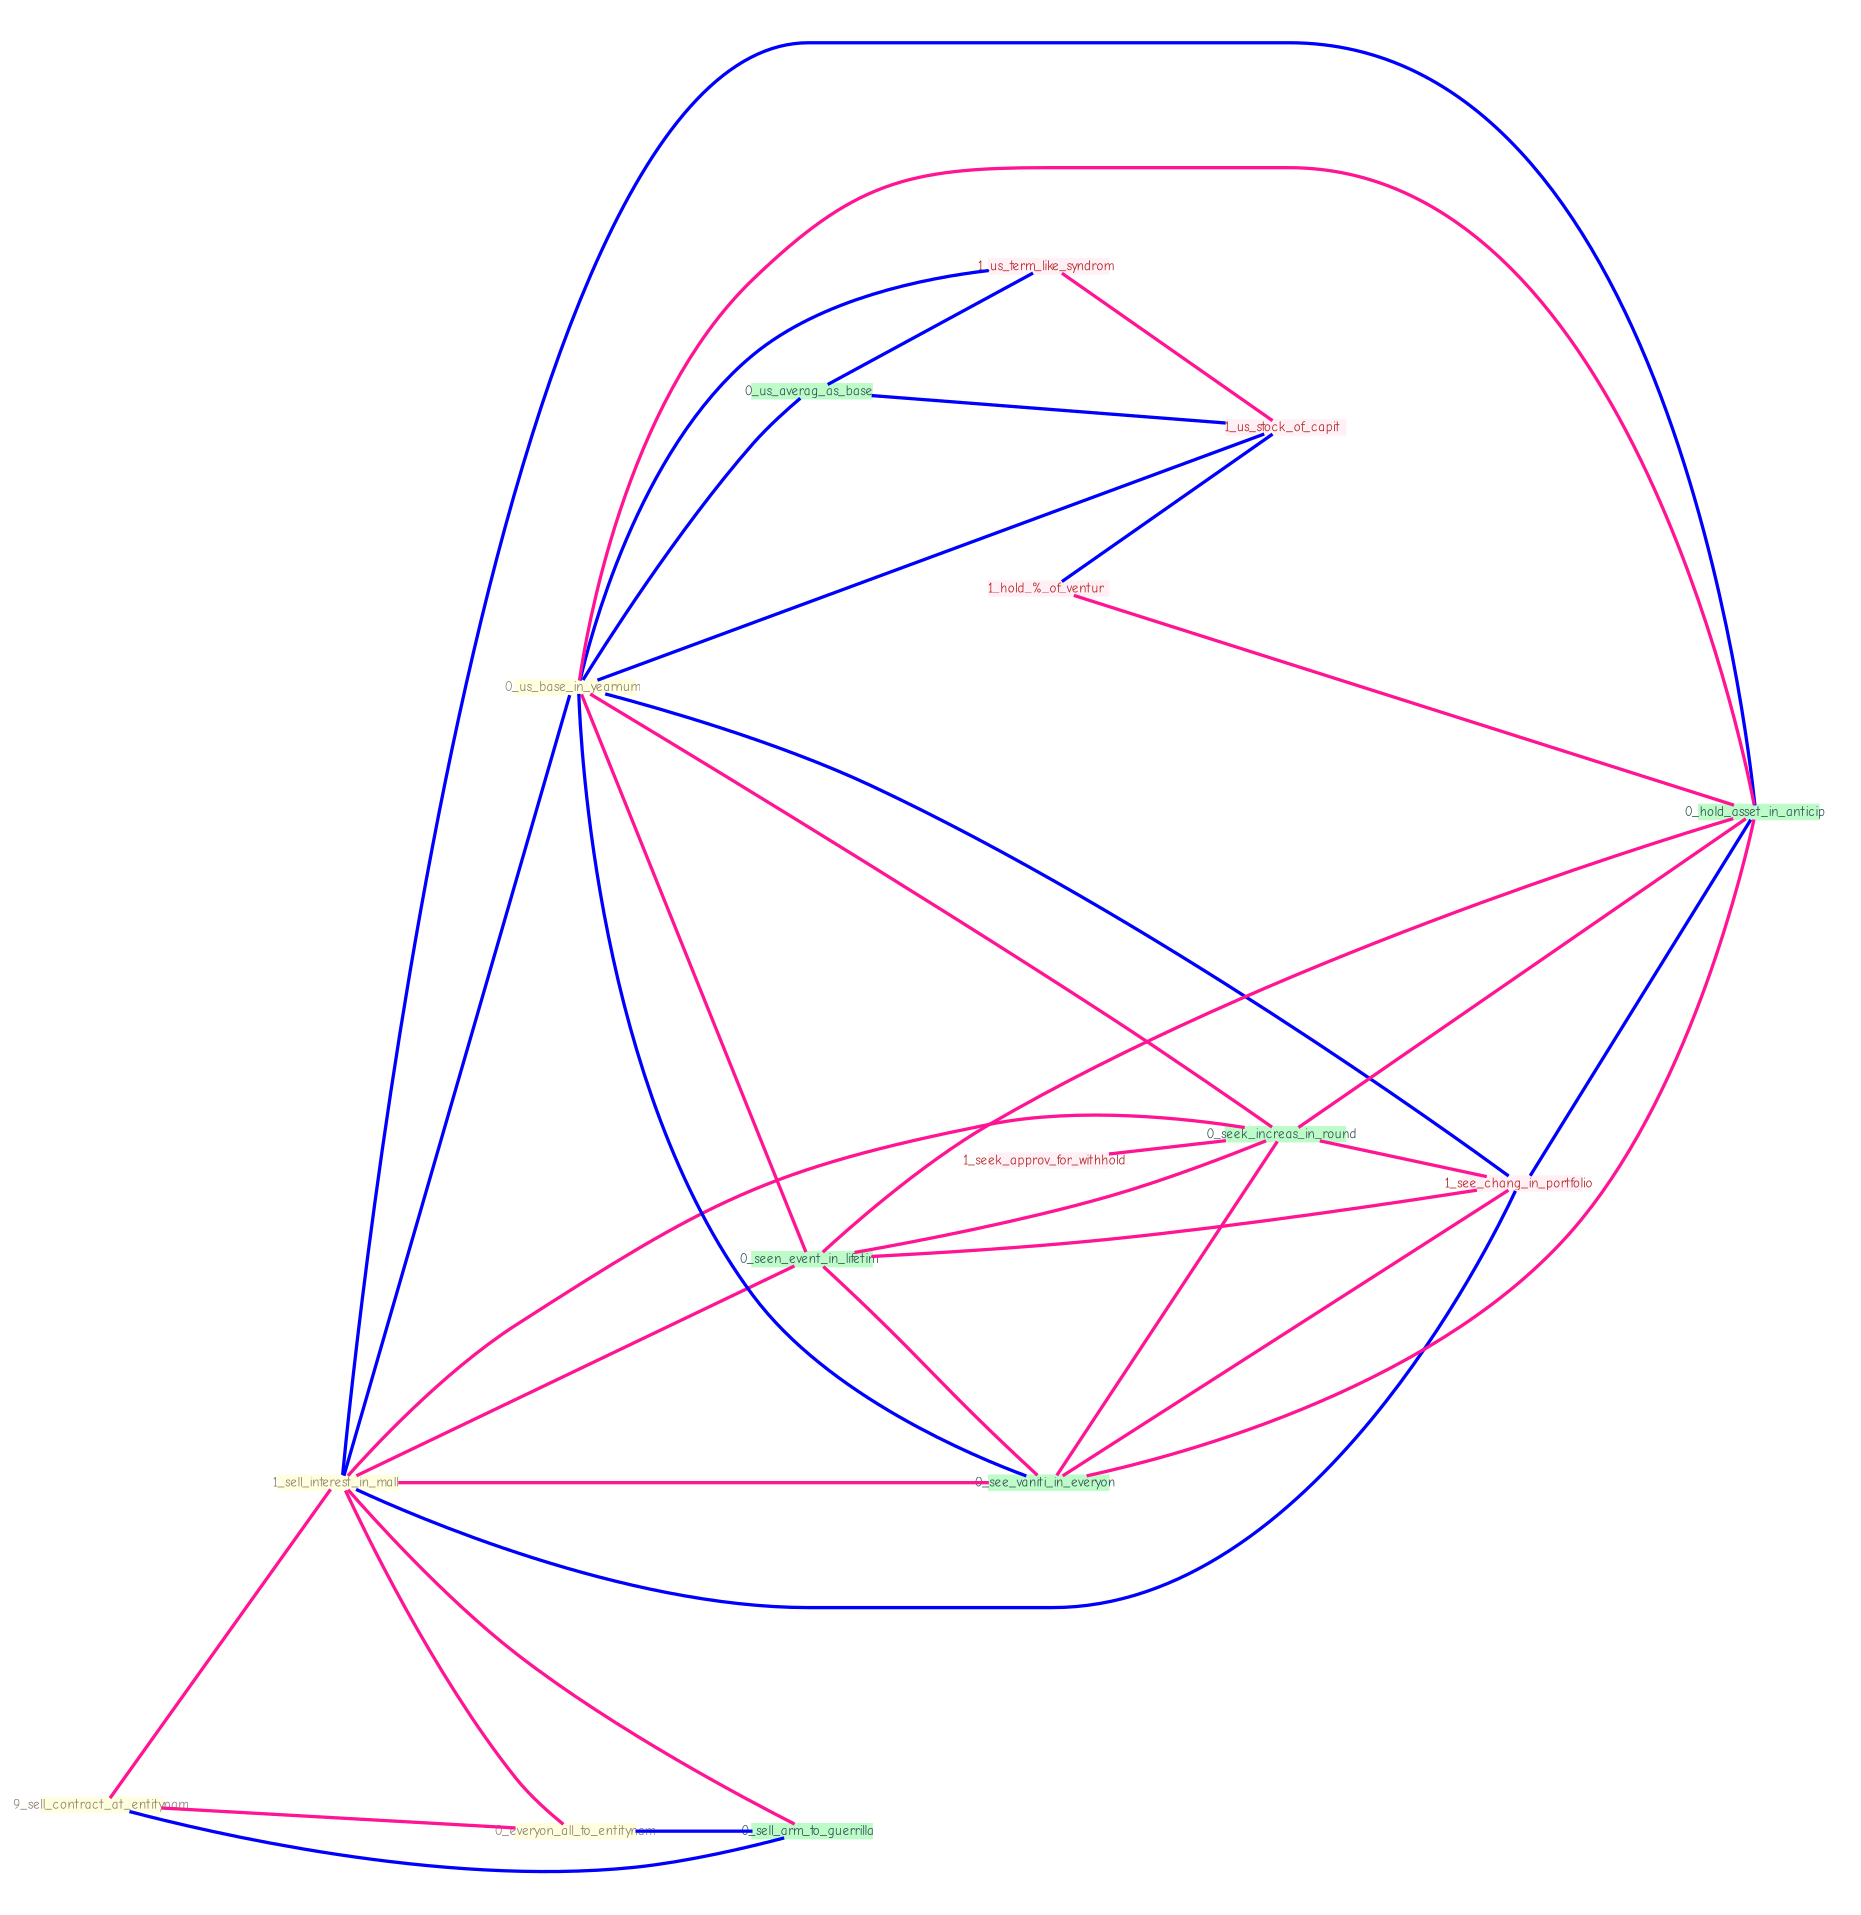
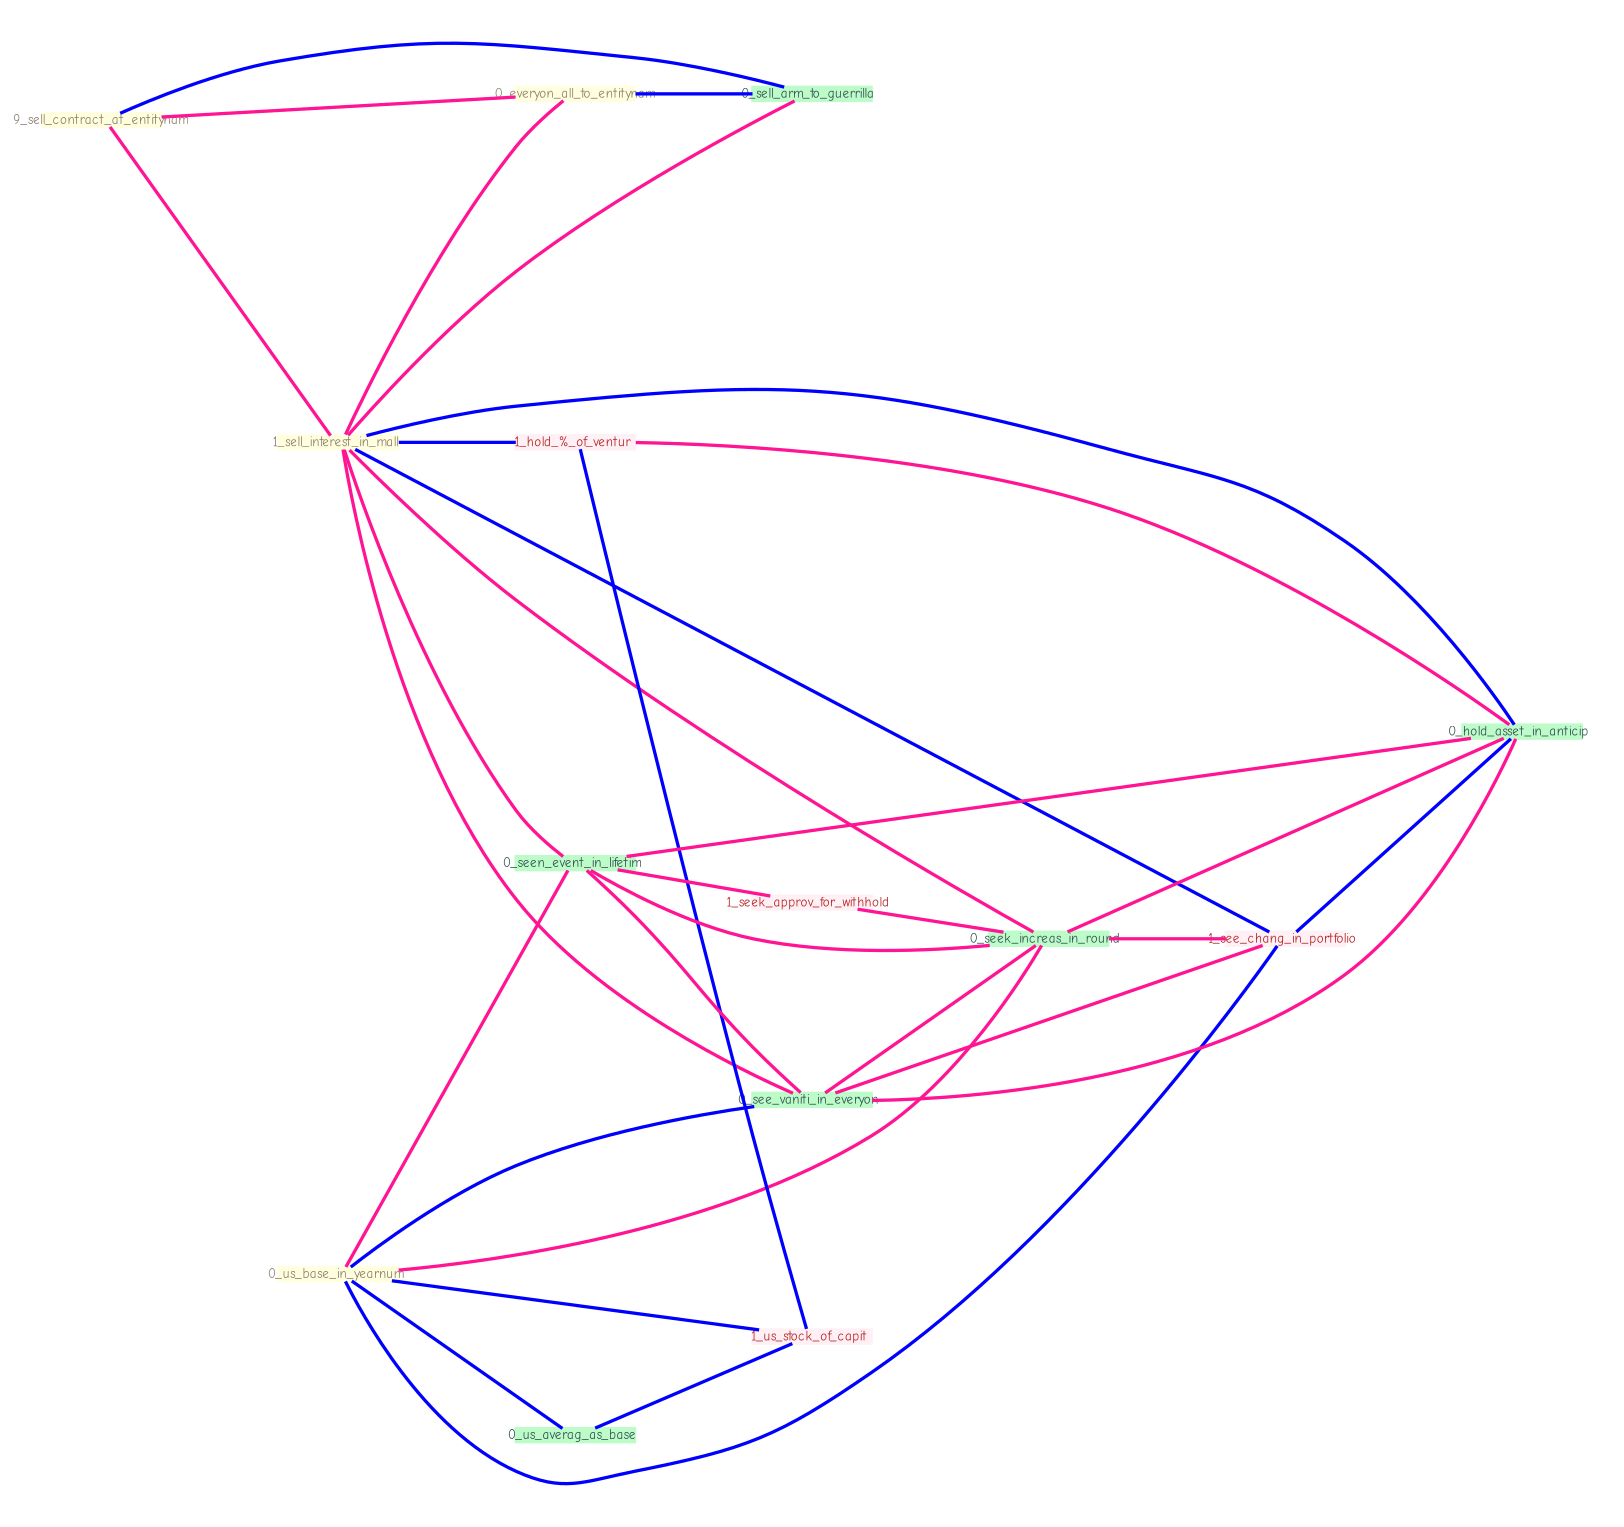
(1206, 168) -> none
(1049, 266) -> none
(457, 1085) -> (457, 442)
(1175, 1232) -> (709, 886)
